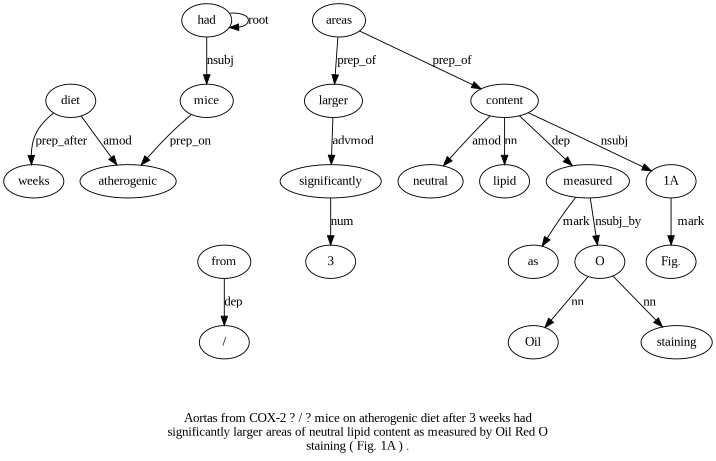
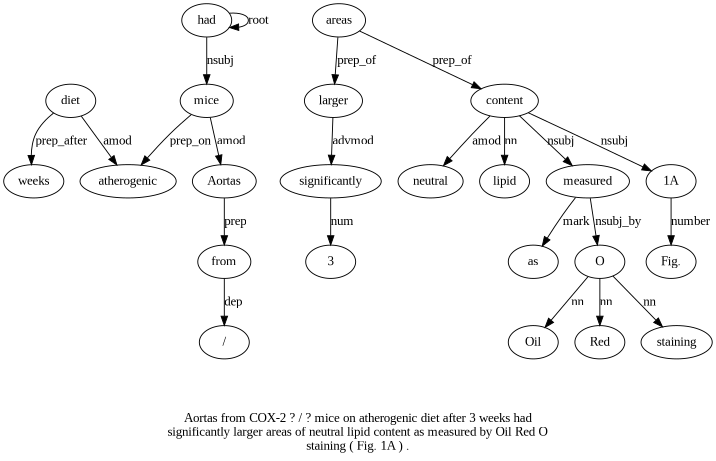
(561, 141) -> (561, 141)
none -> (224, 181)
(691, 222) -> (691, 222)
none -> (600, 342)
